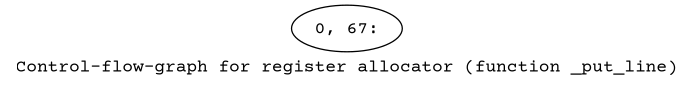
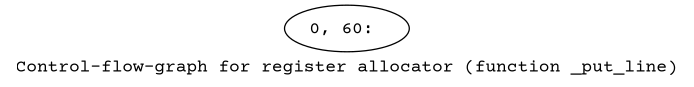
(347, 28) -> (347, 28)
